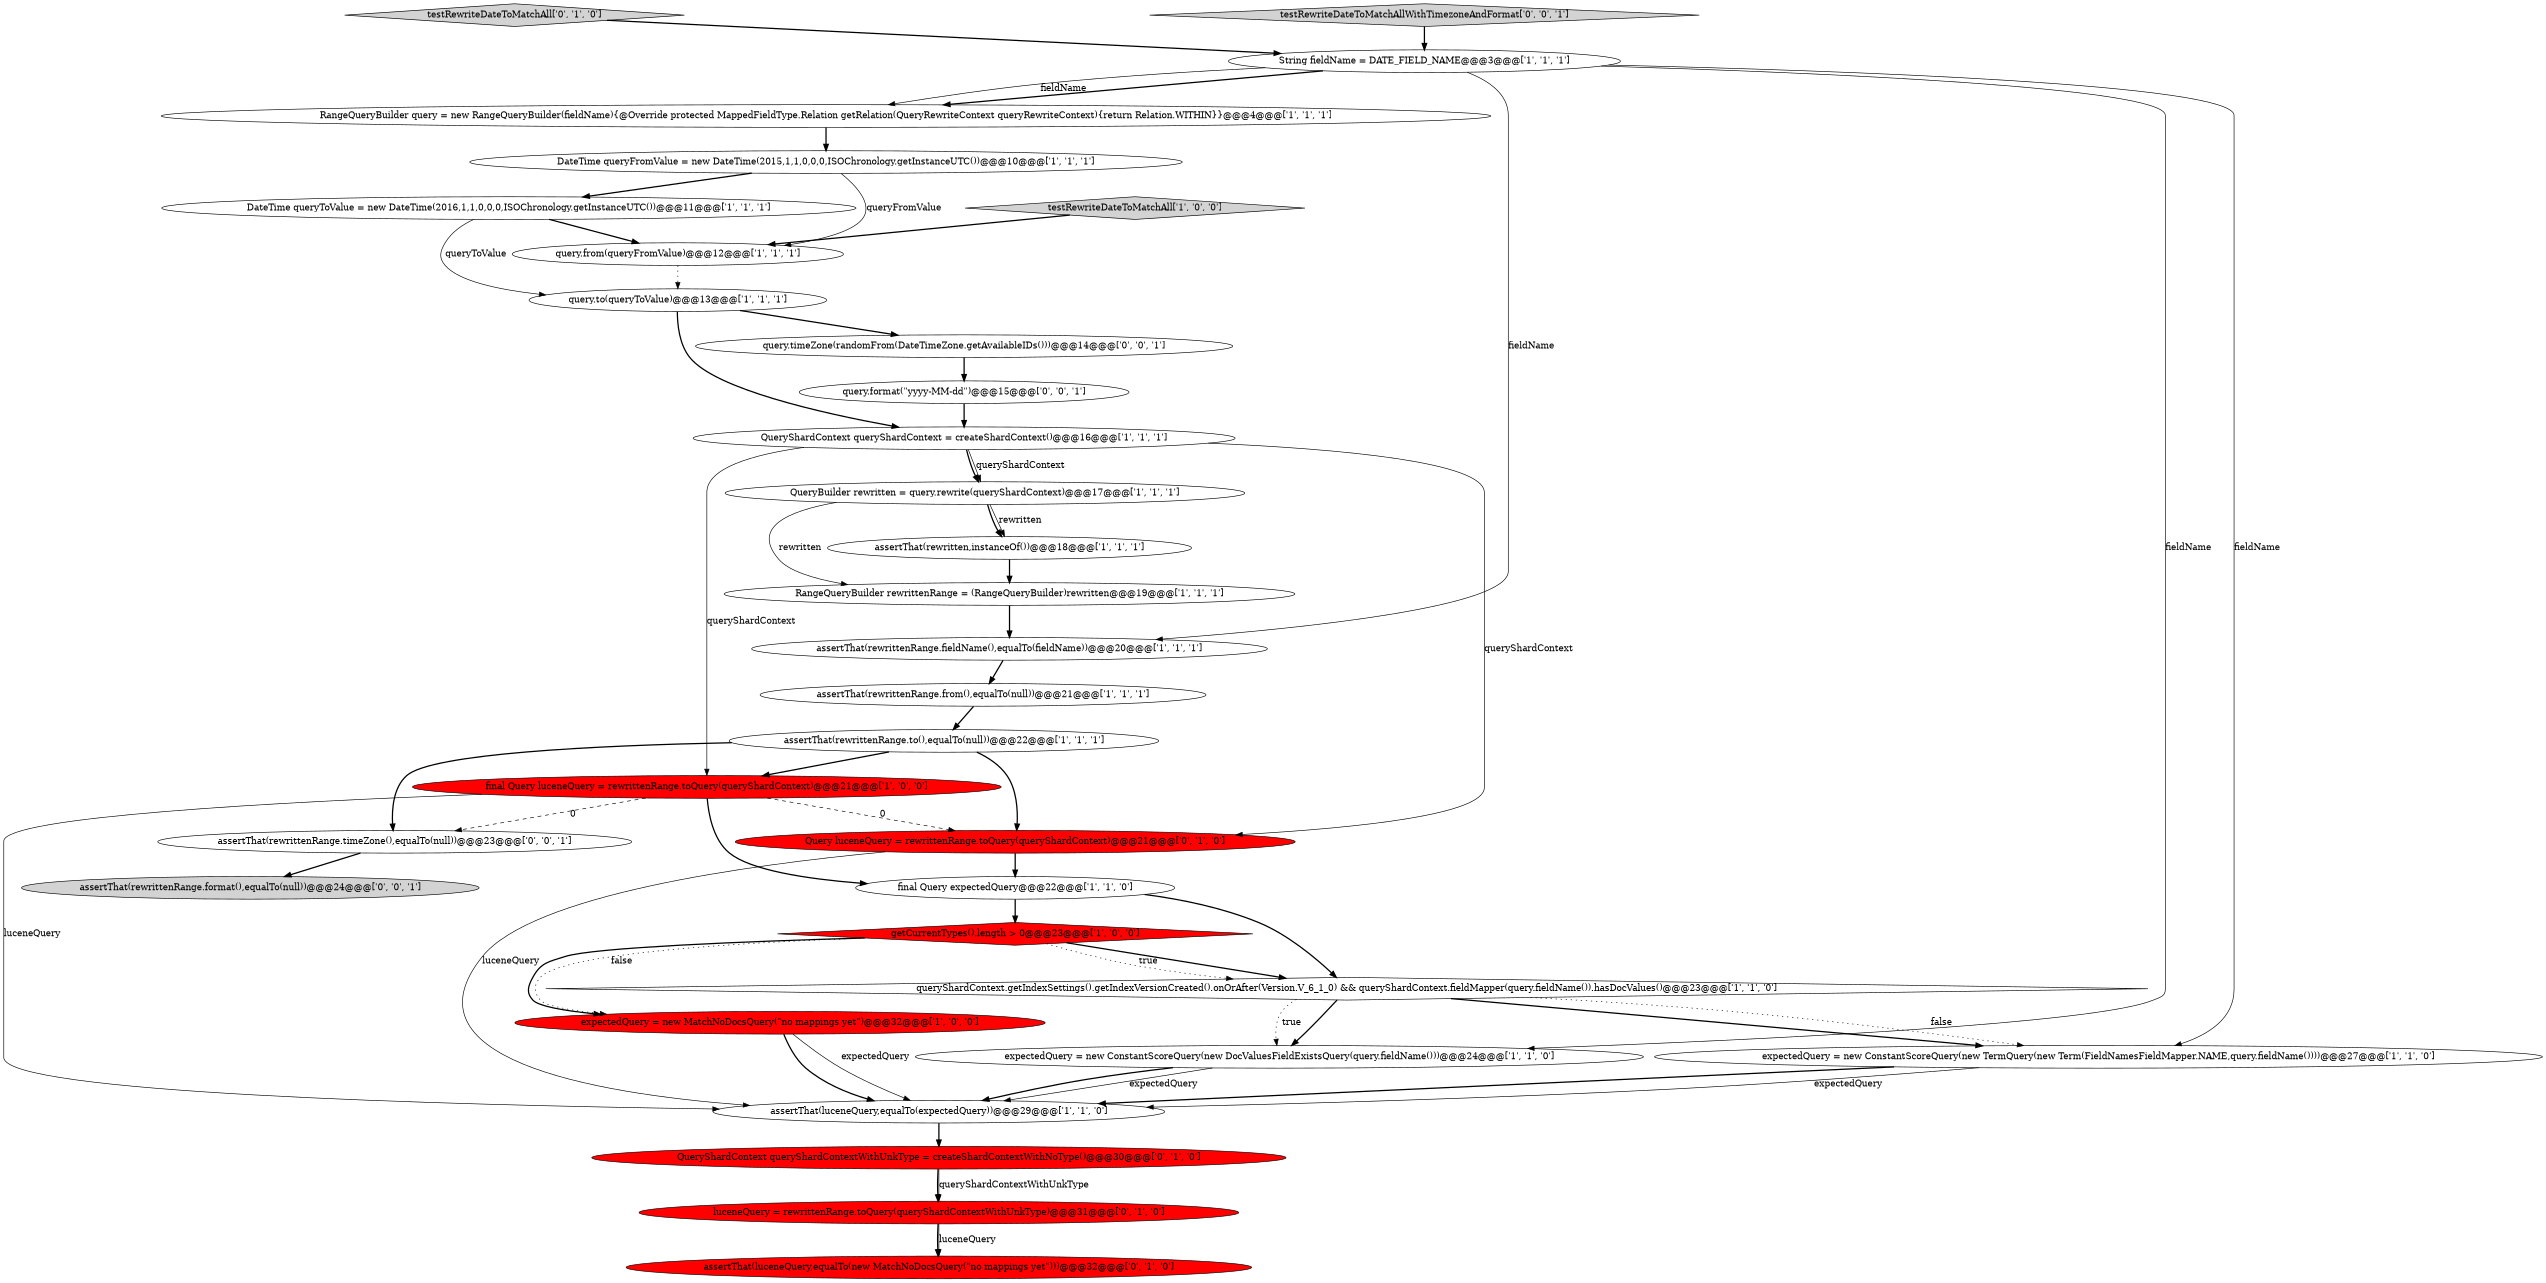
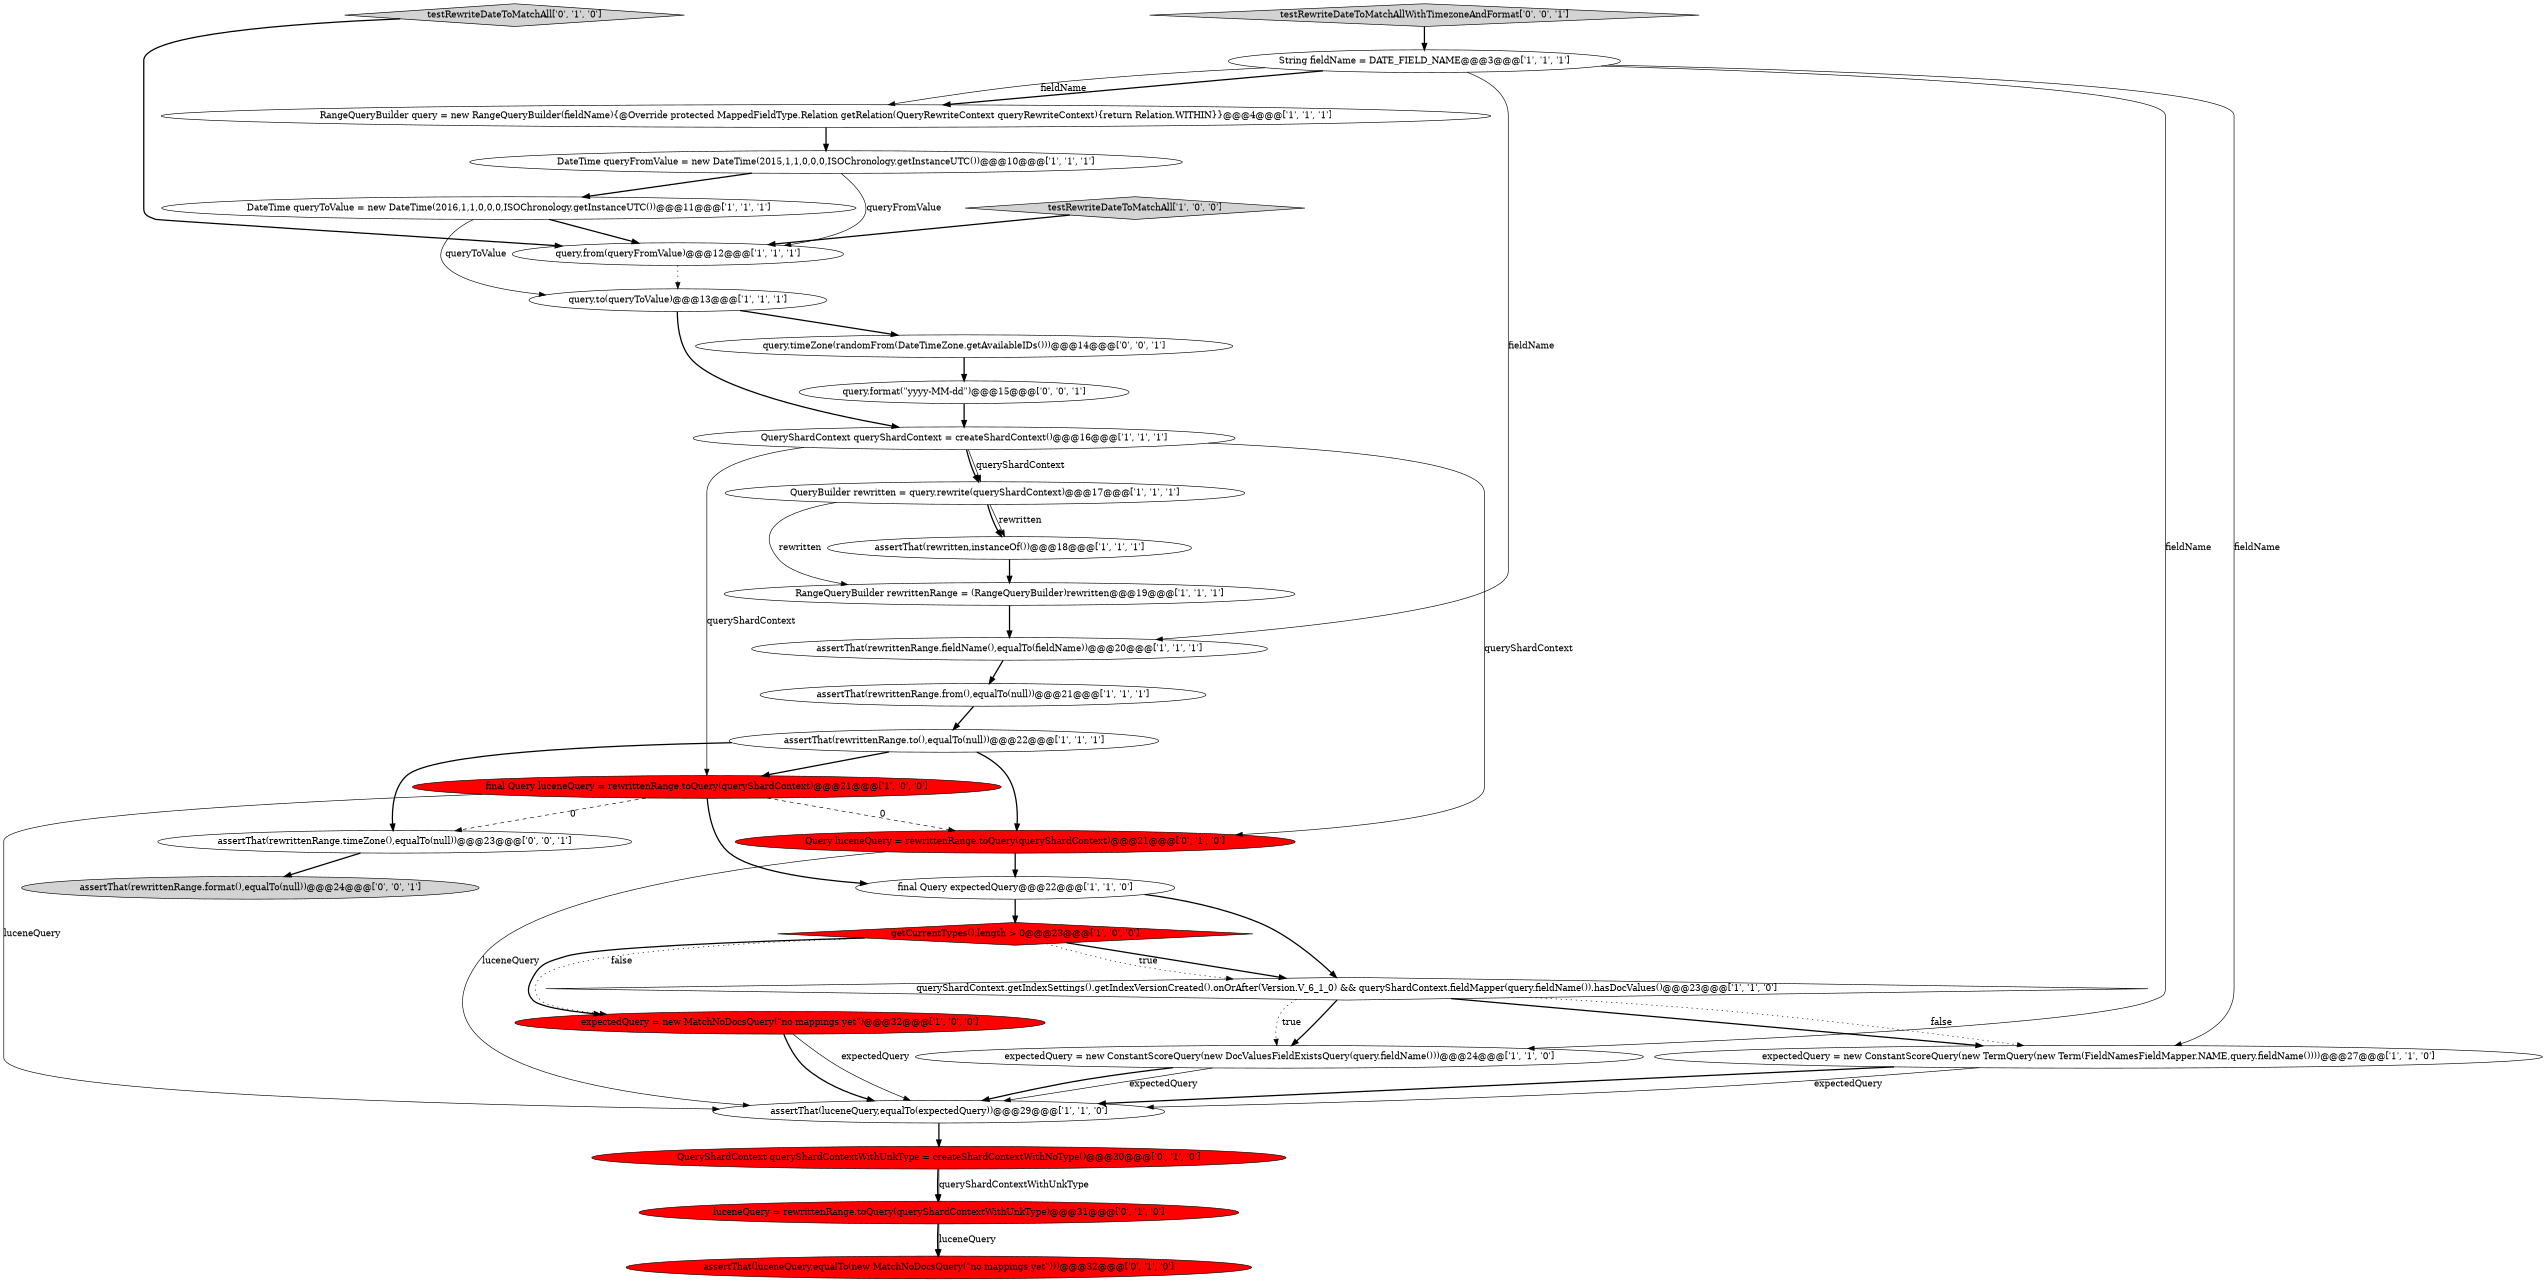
(941, 37) -> (144, 211)
